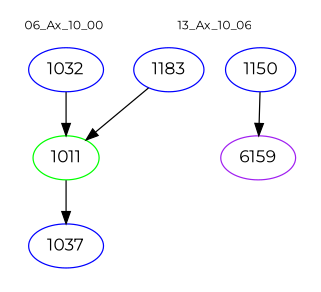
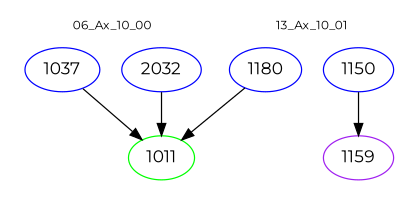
(215, 26) -> (312, 26)
(66, 70) -> (162, 70)
(169, 70) -> (266, 70)
(258, 158) -> (359, 158)
(66, 196) -> (108, 110)
